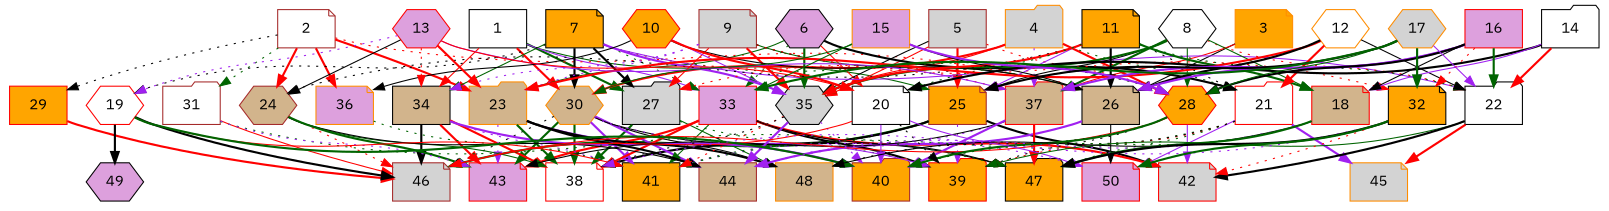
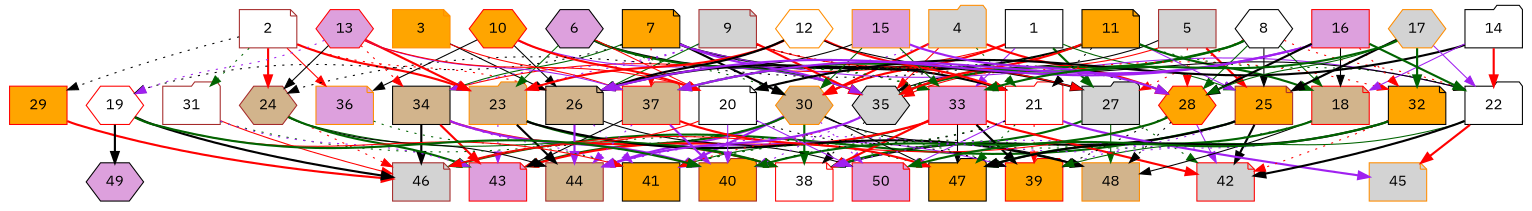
(322, 59) -> (297, 58)
none -> (684, 66)
